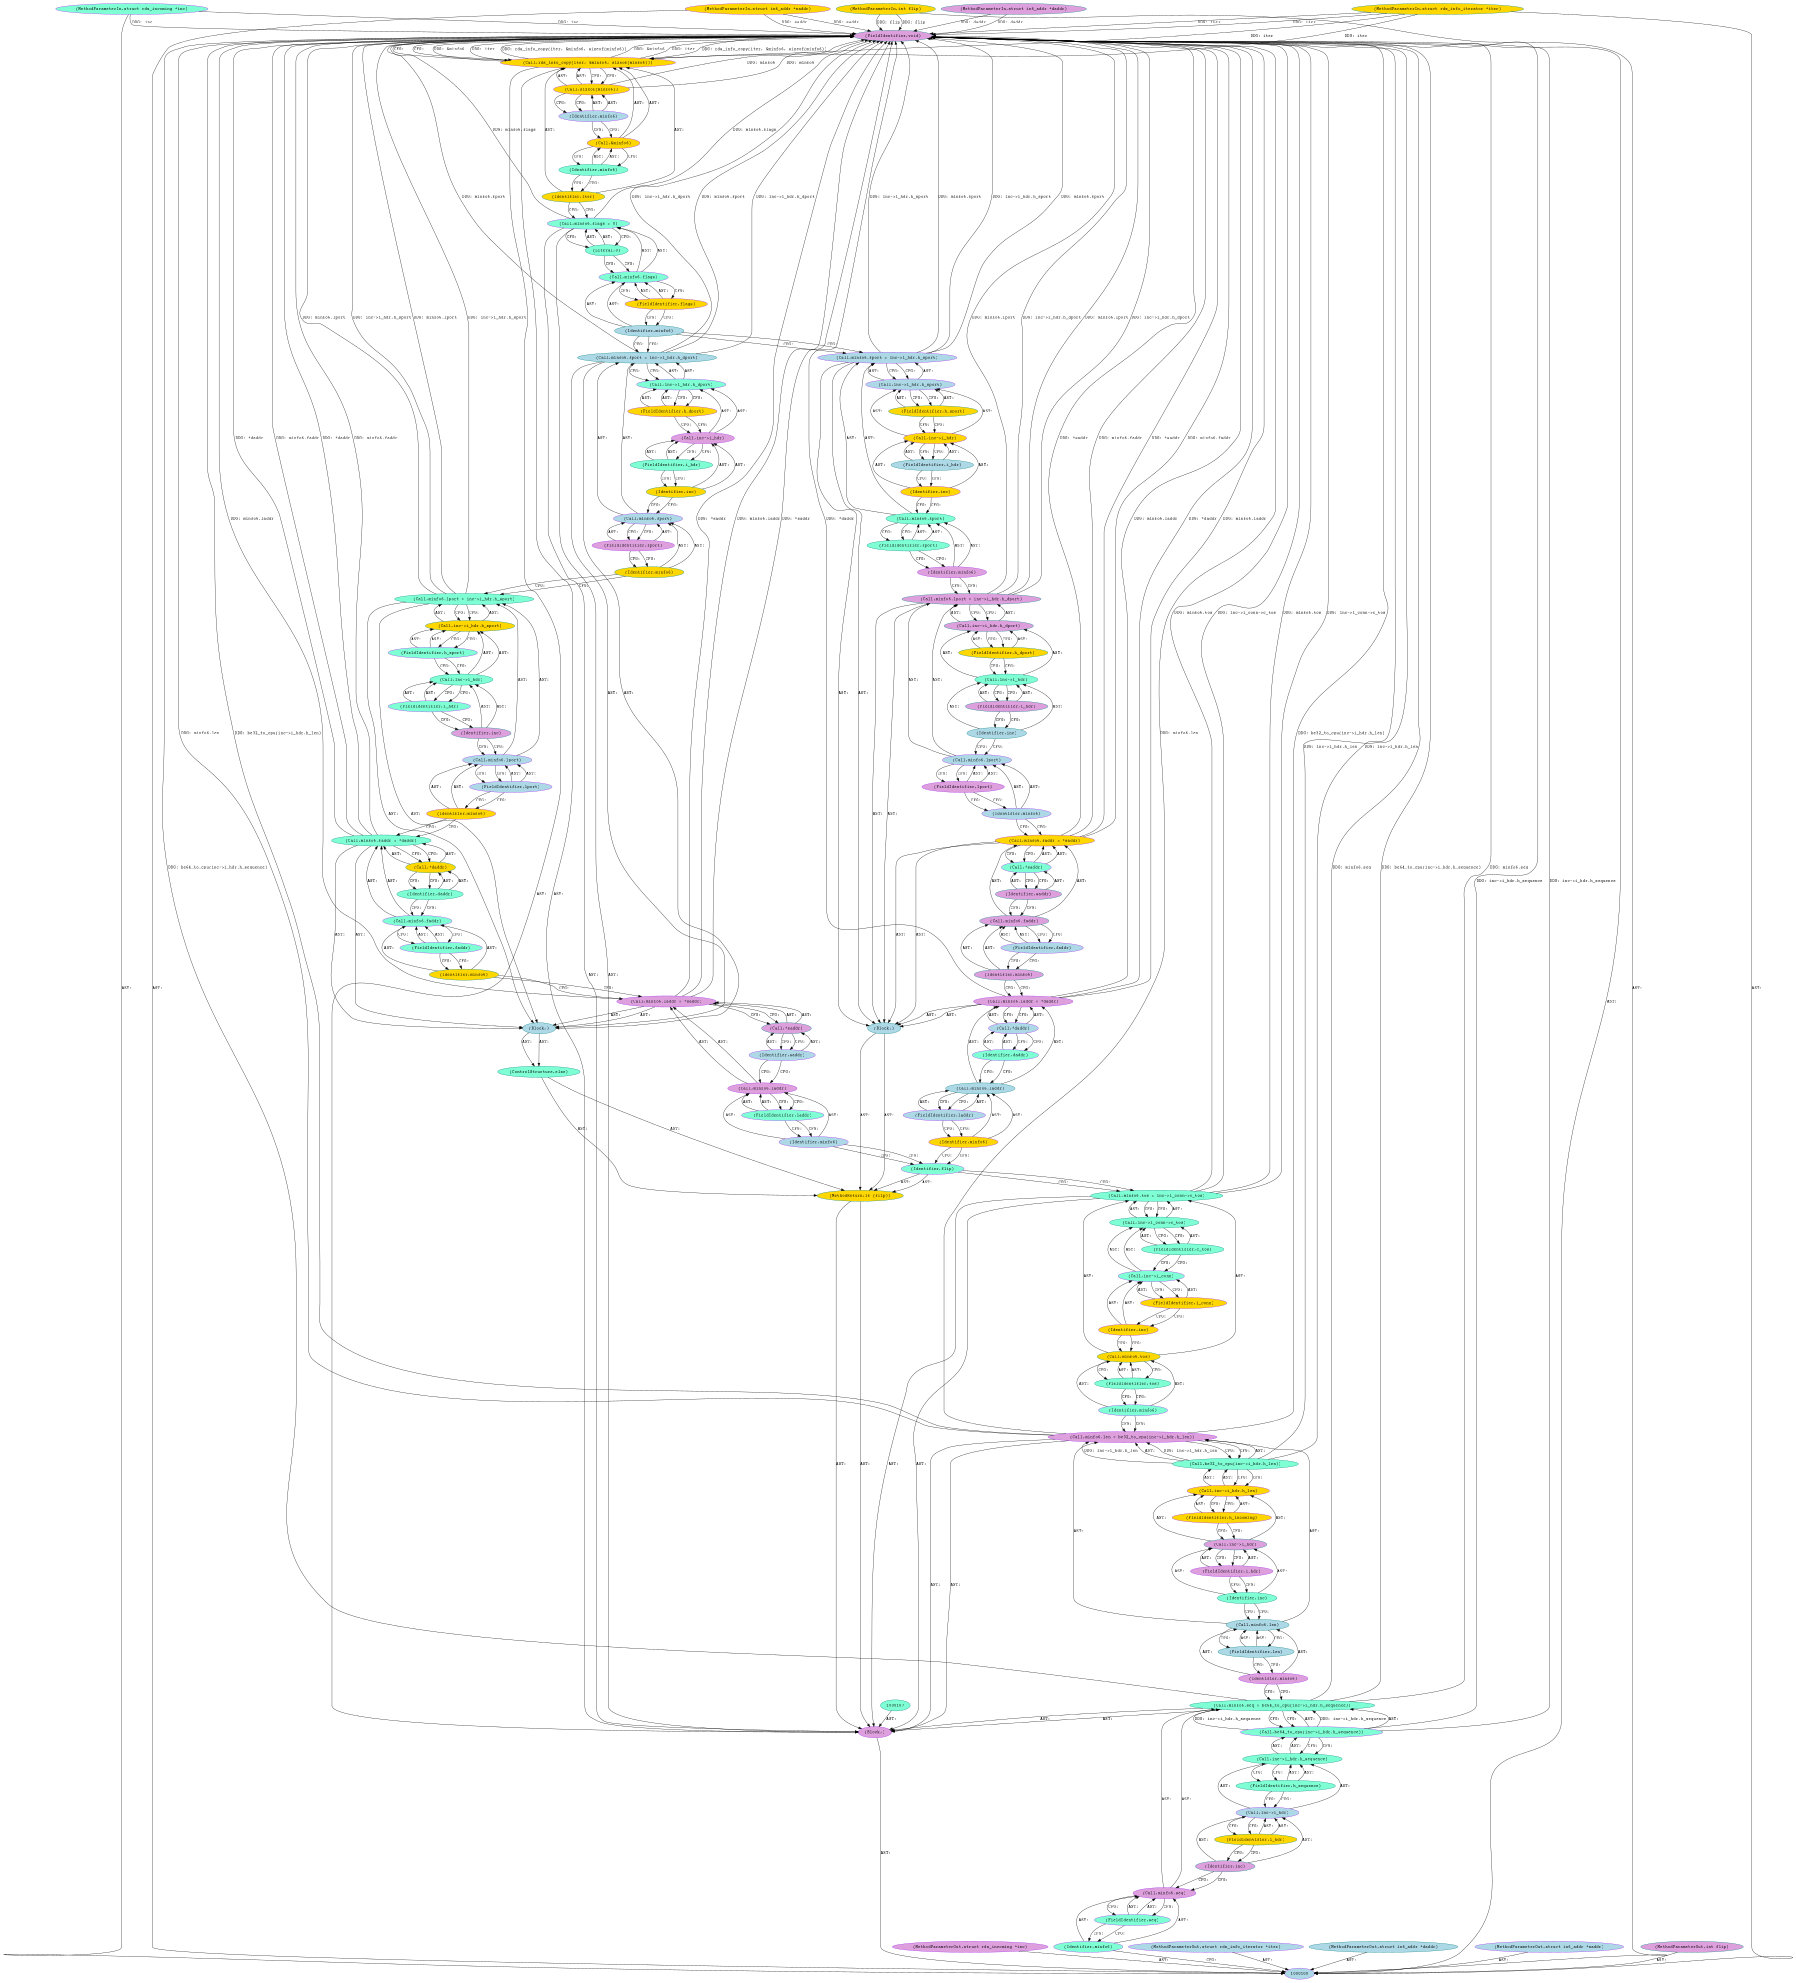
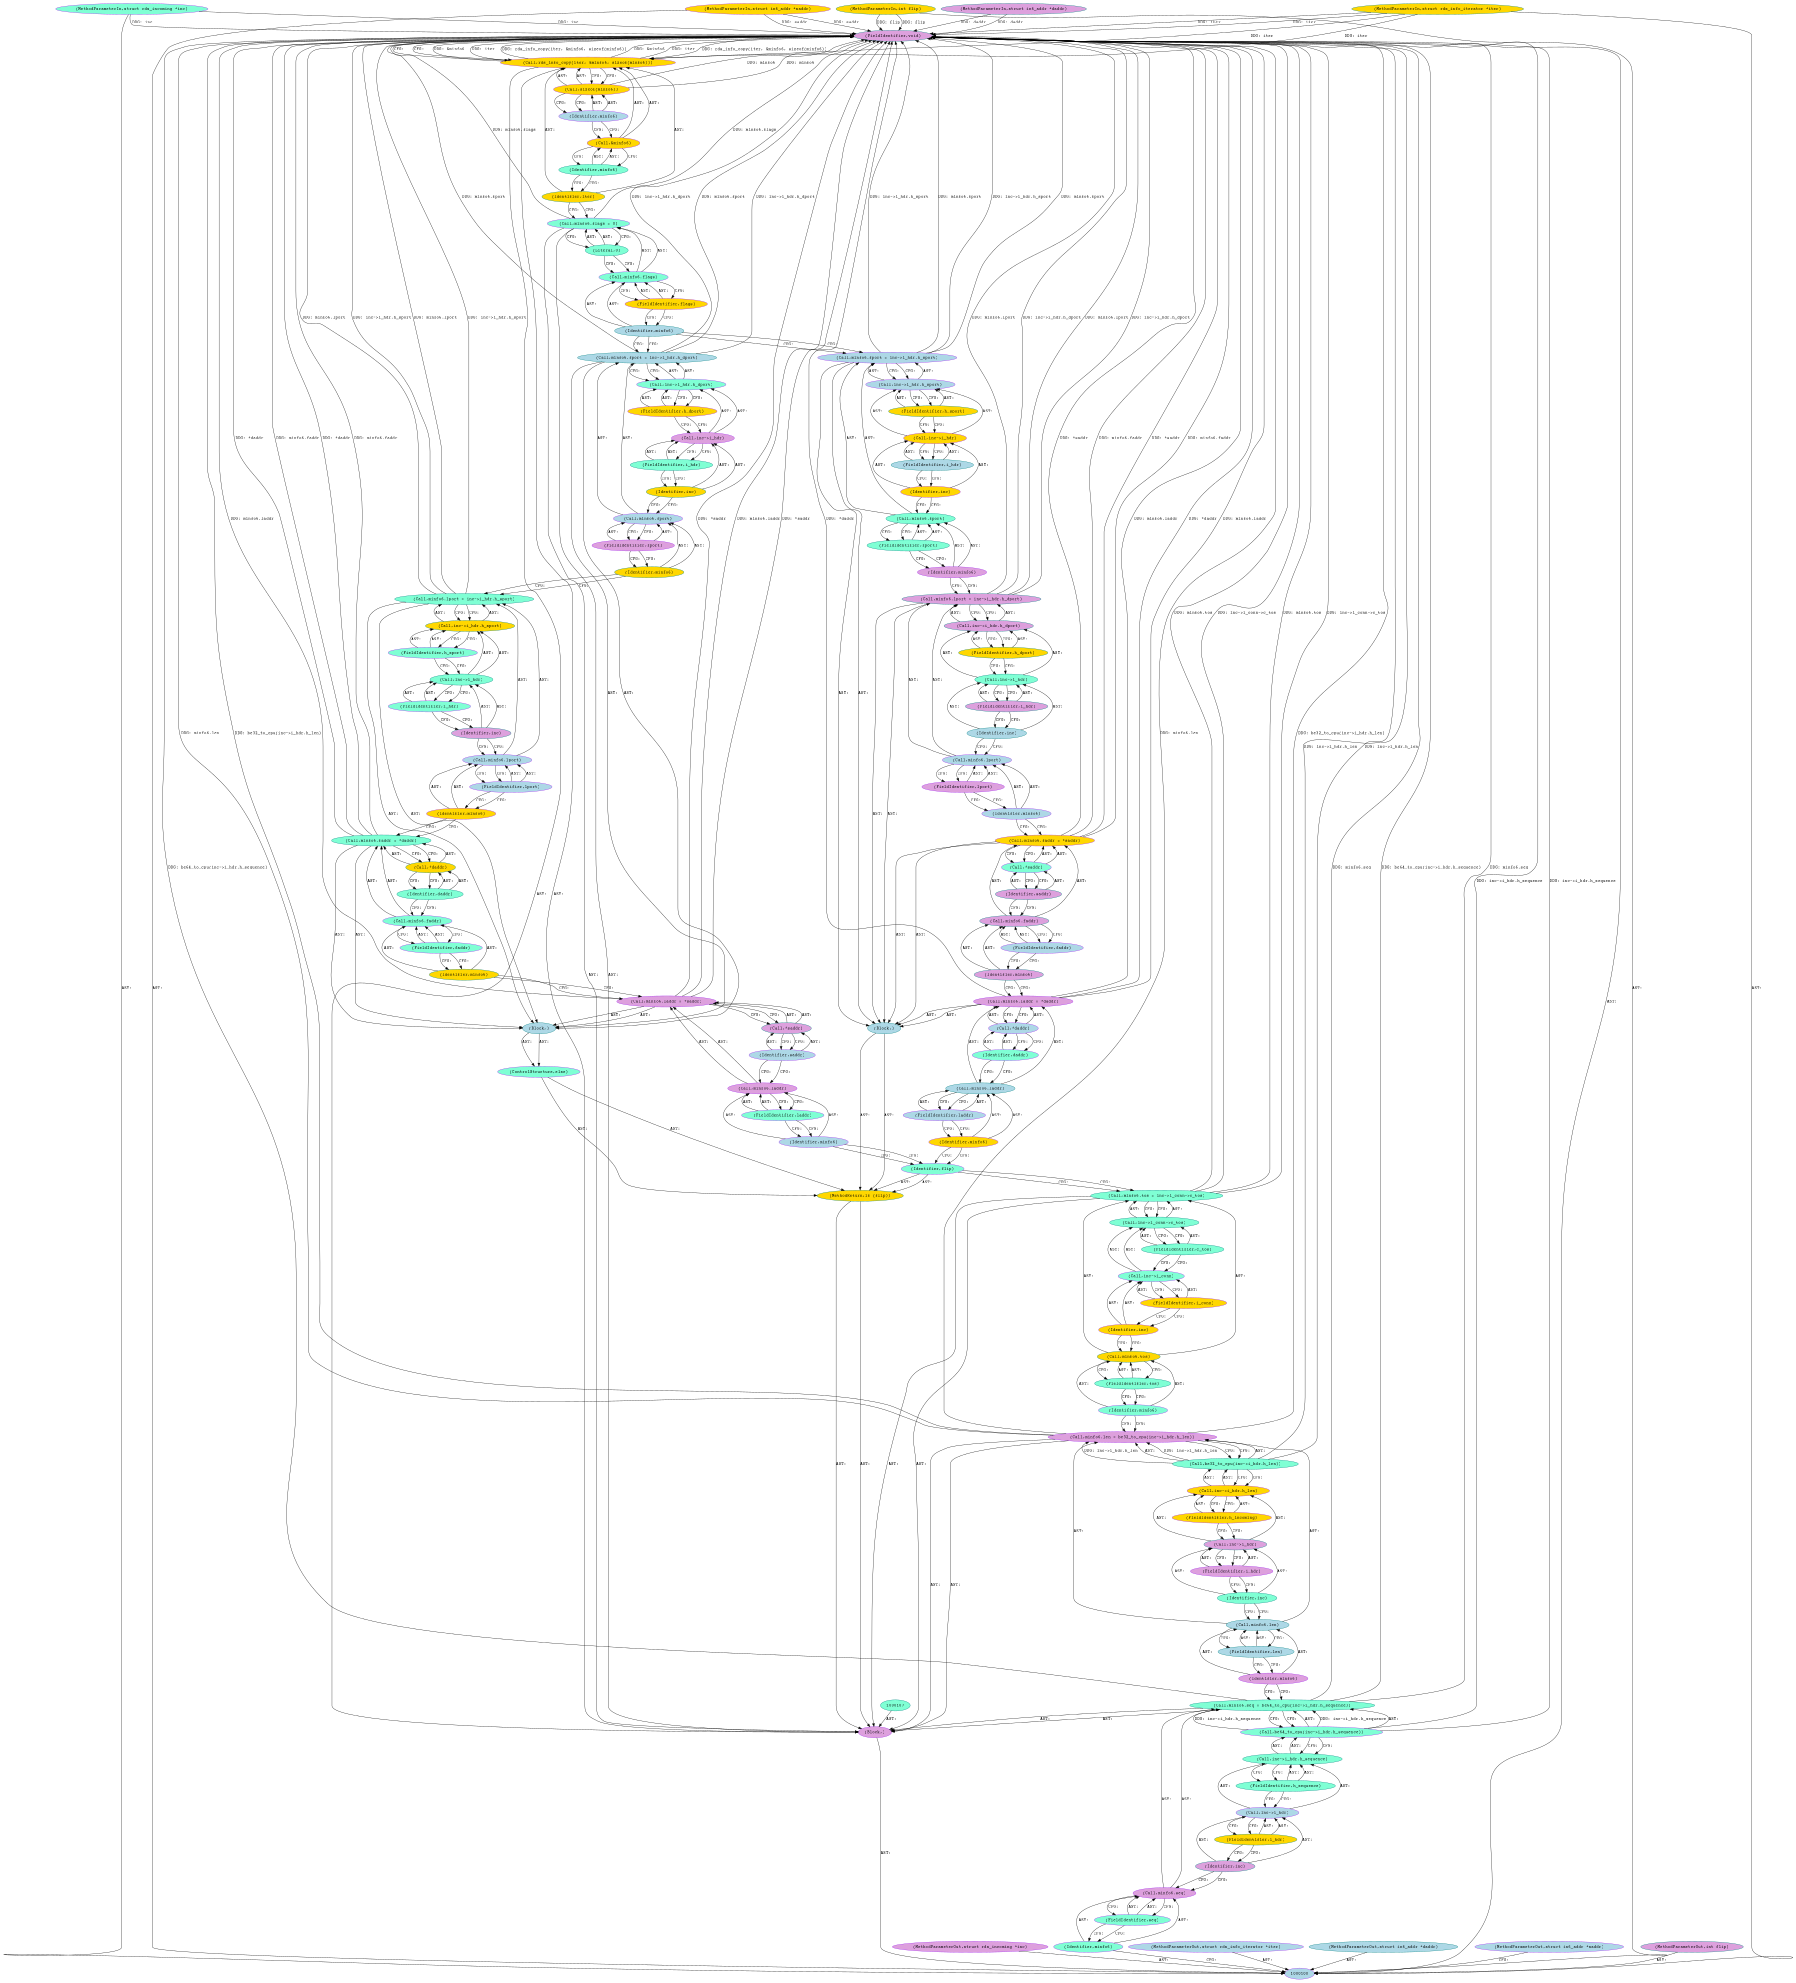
(539, 1072) -> (539, 1072)
(1505, 1960) -> (1505, 1960)
